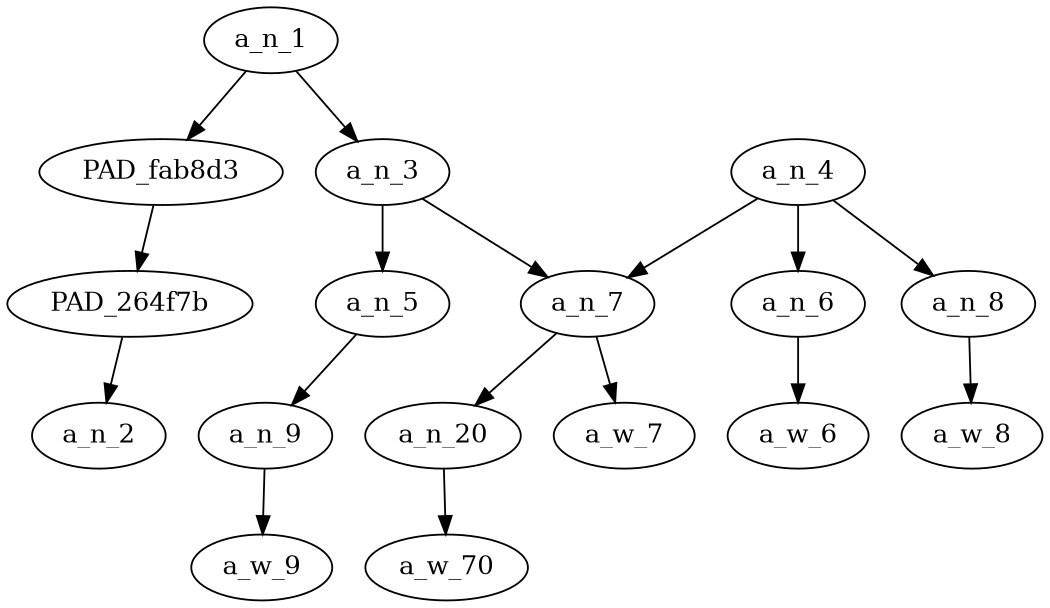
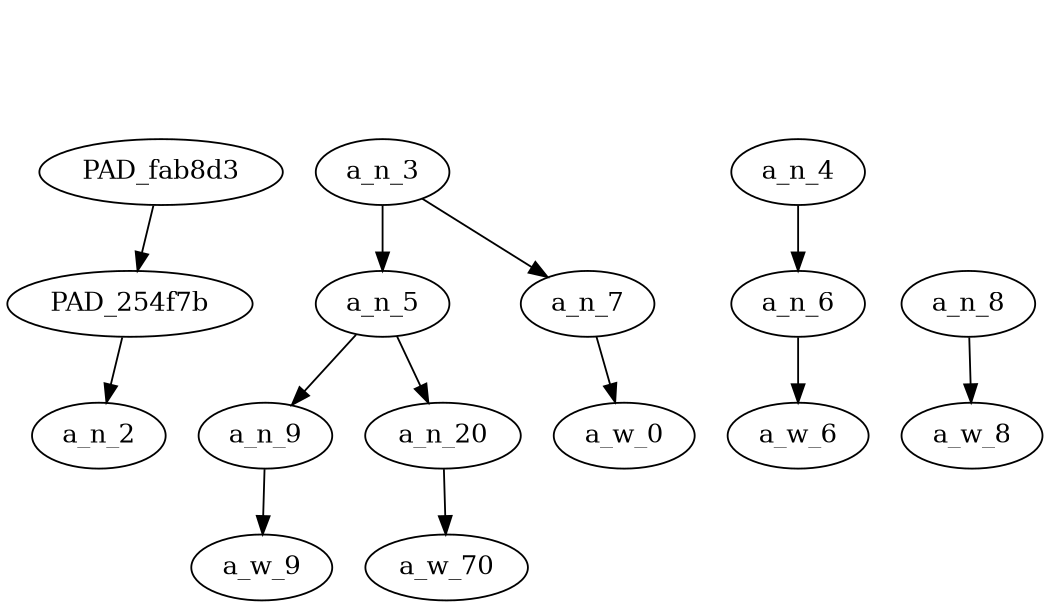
(271, 40) -> none
(876, 232) -> none
(701, 233) -> none
(130, 304) -> (130, 304)
(523, 363) -> (409, 361)
(624, 436) -> (624, 436)
